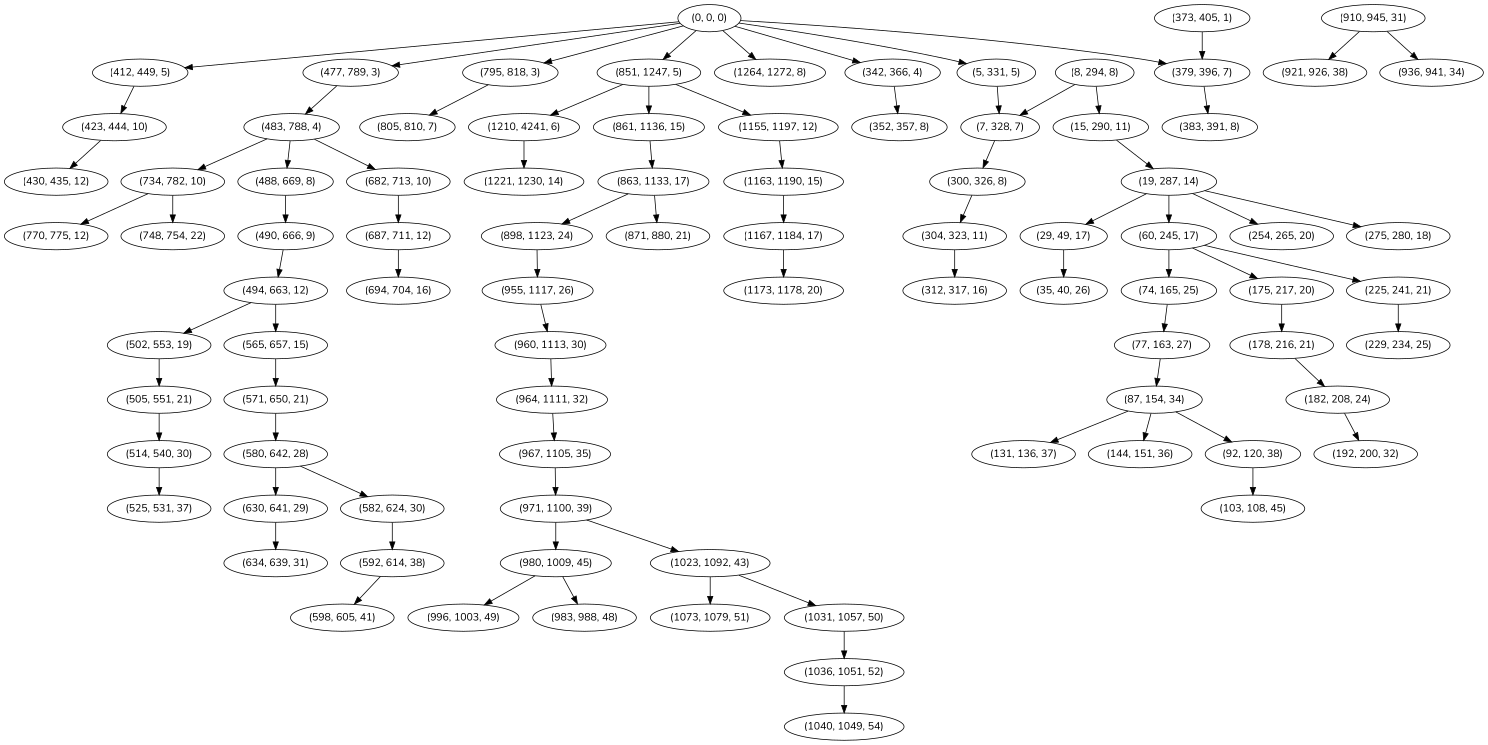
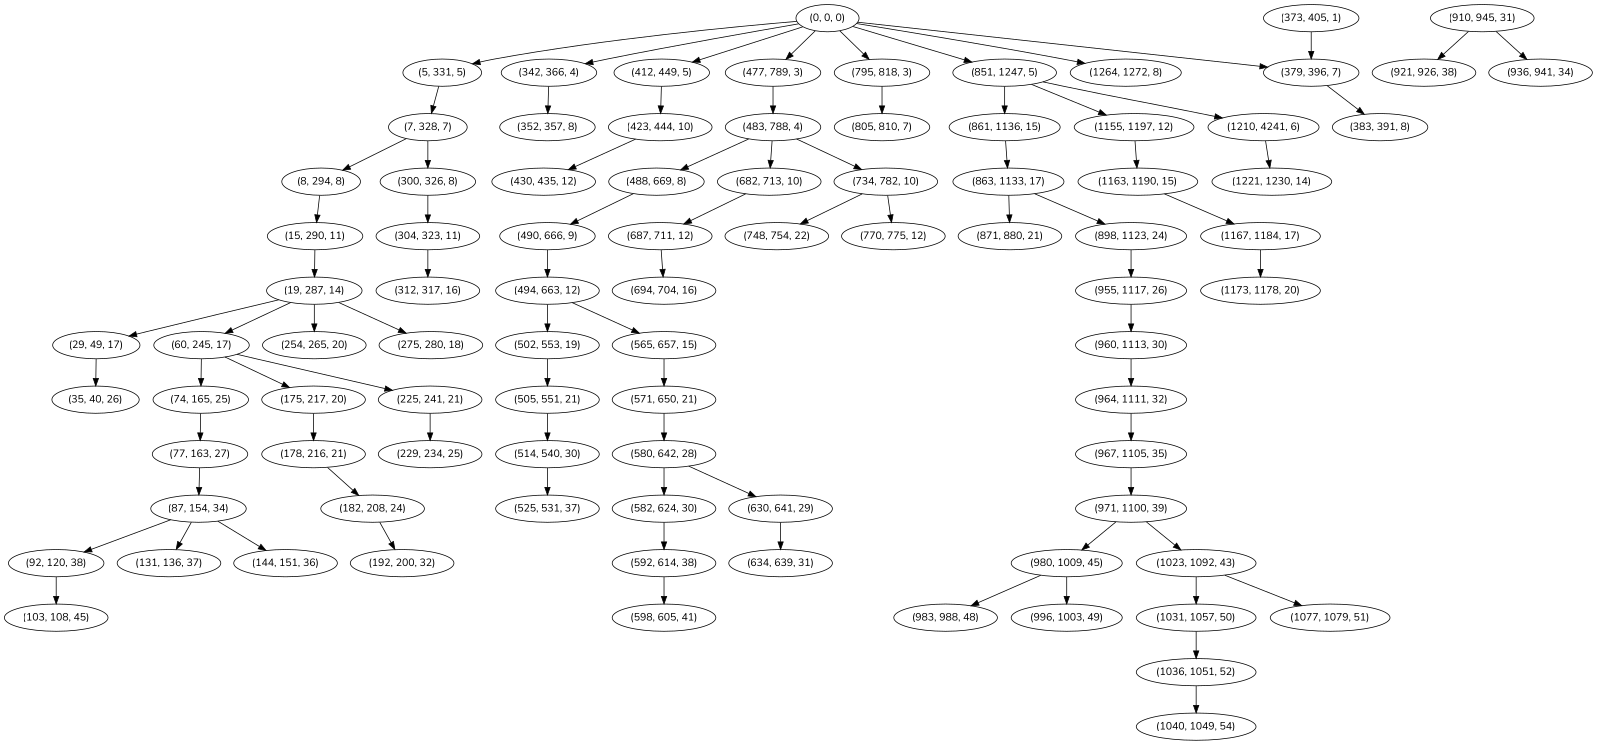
(1051, 98) -> (378, 153)
(710, 618) -> (1330, 618)
